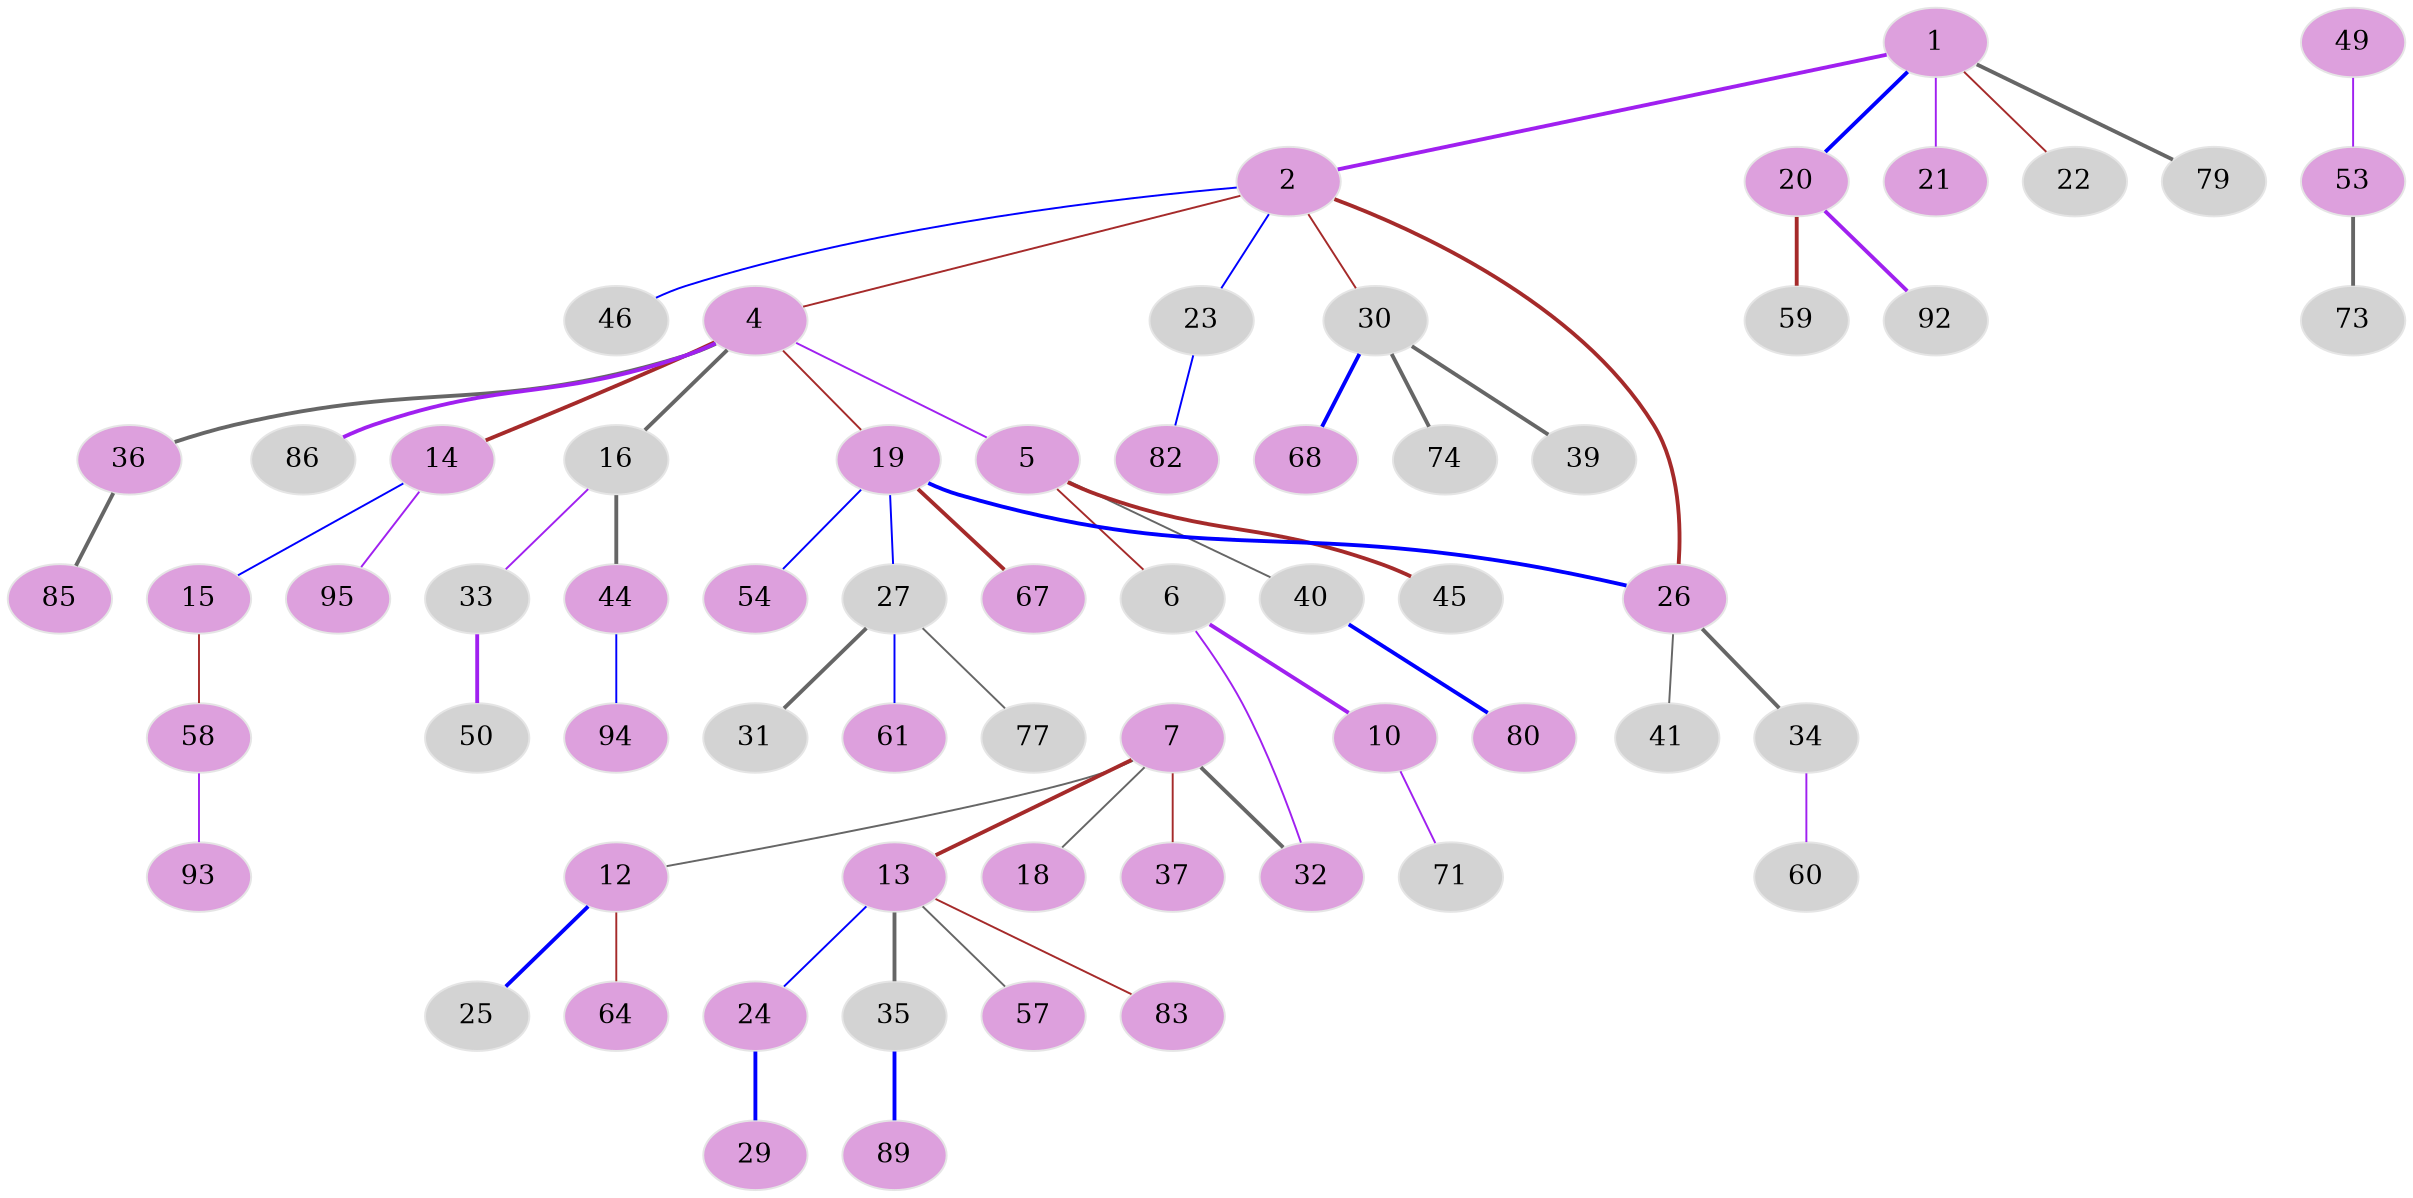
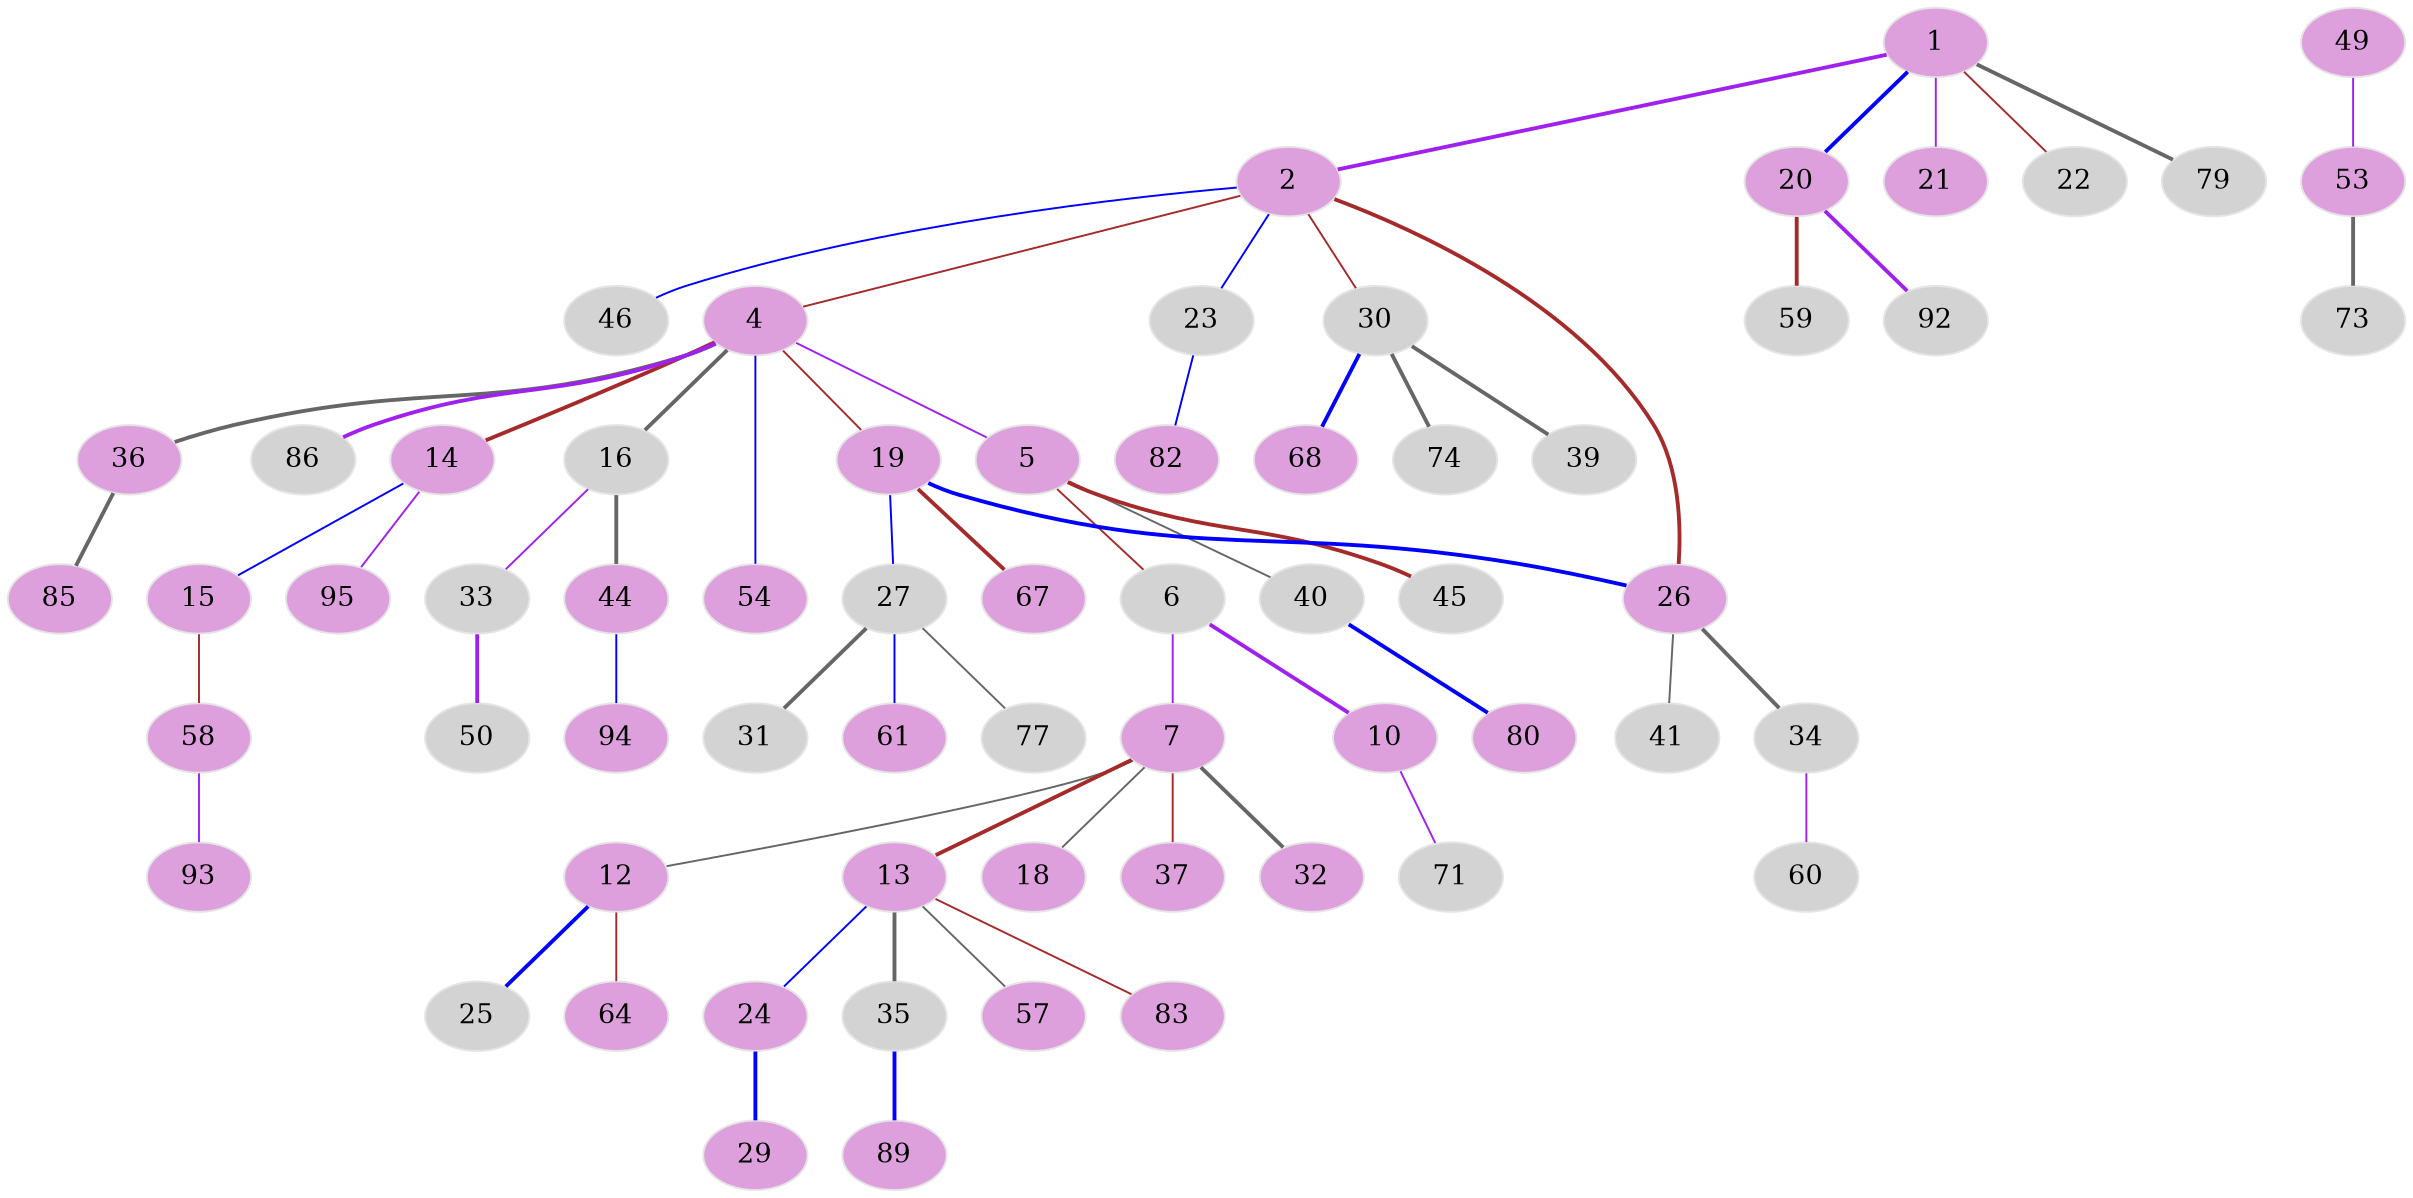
(822, 529) -> (755, 460)
(1257, 733) -> (1173, 669)
